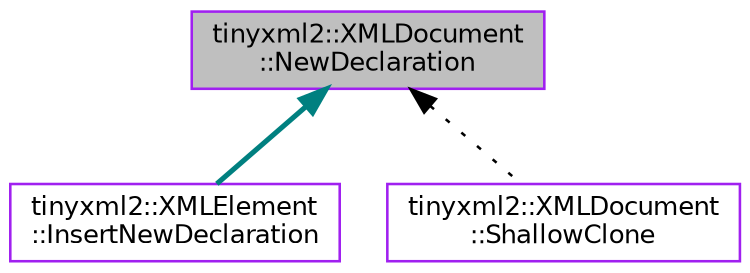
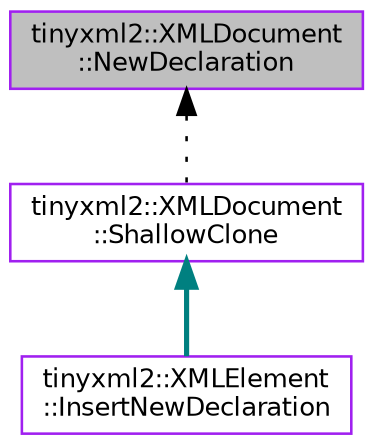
(261, 145) -> (187, 322)
